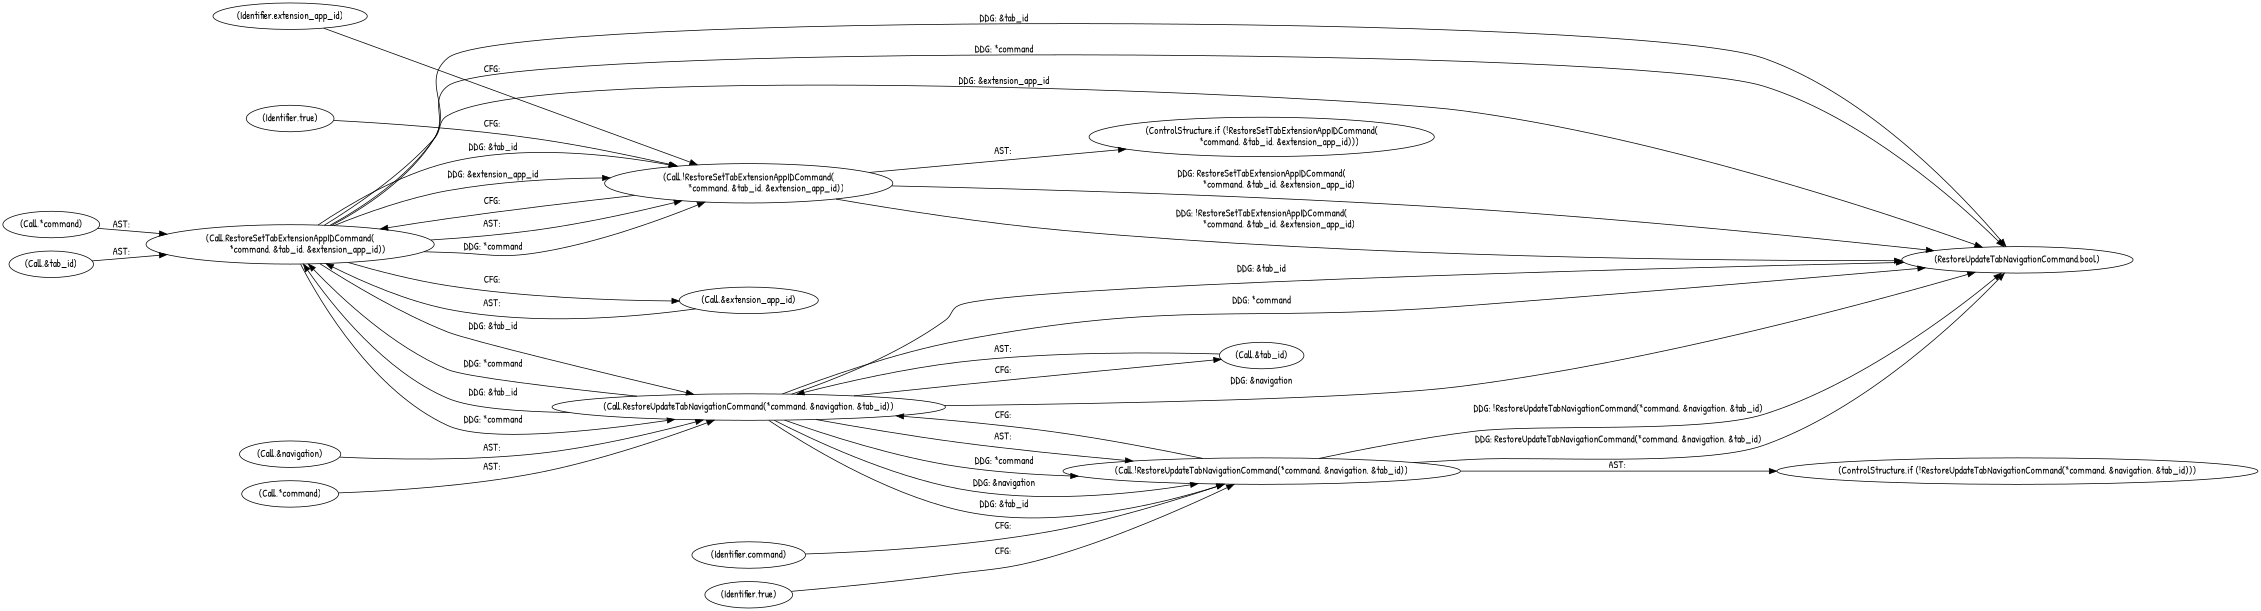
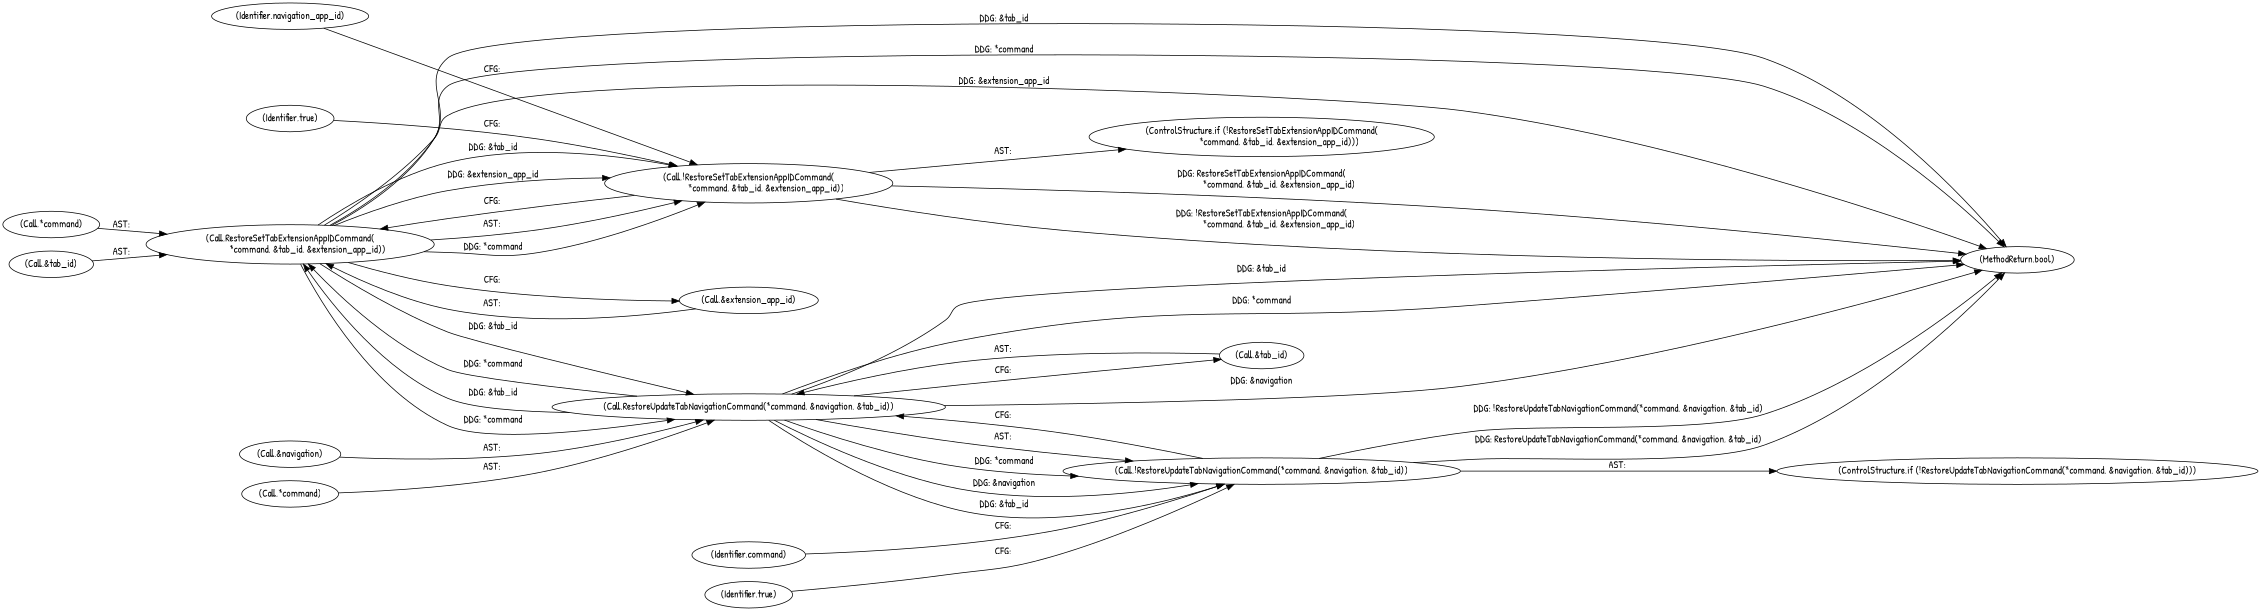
(290, 16) -> (290, 16)
(2017, 260) -> (2017, 260)
